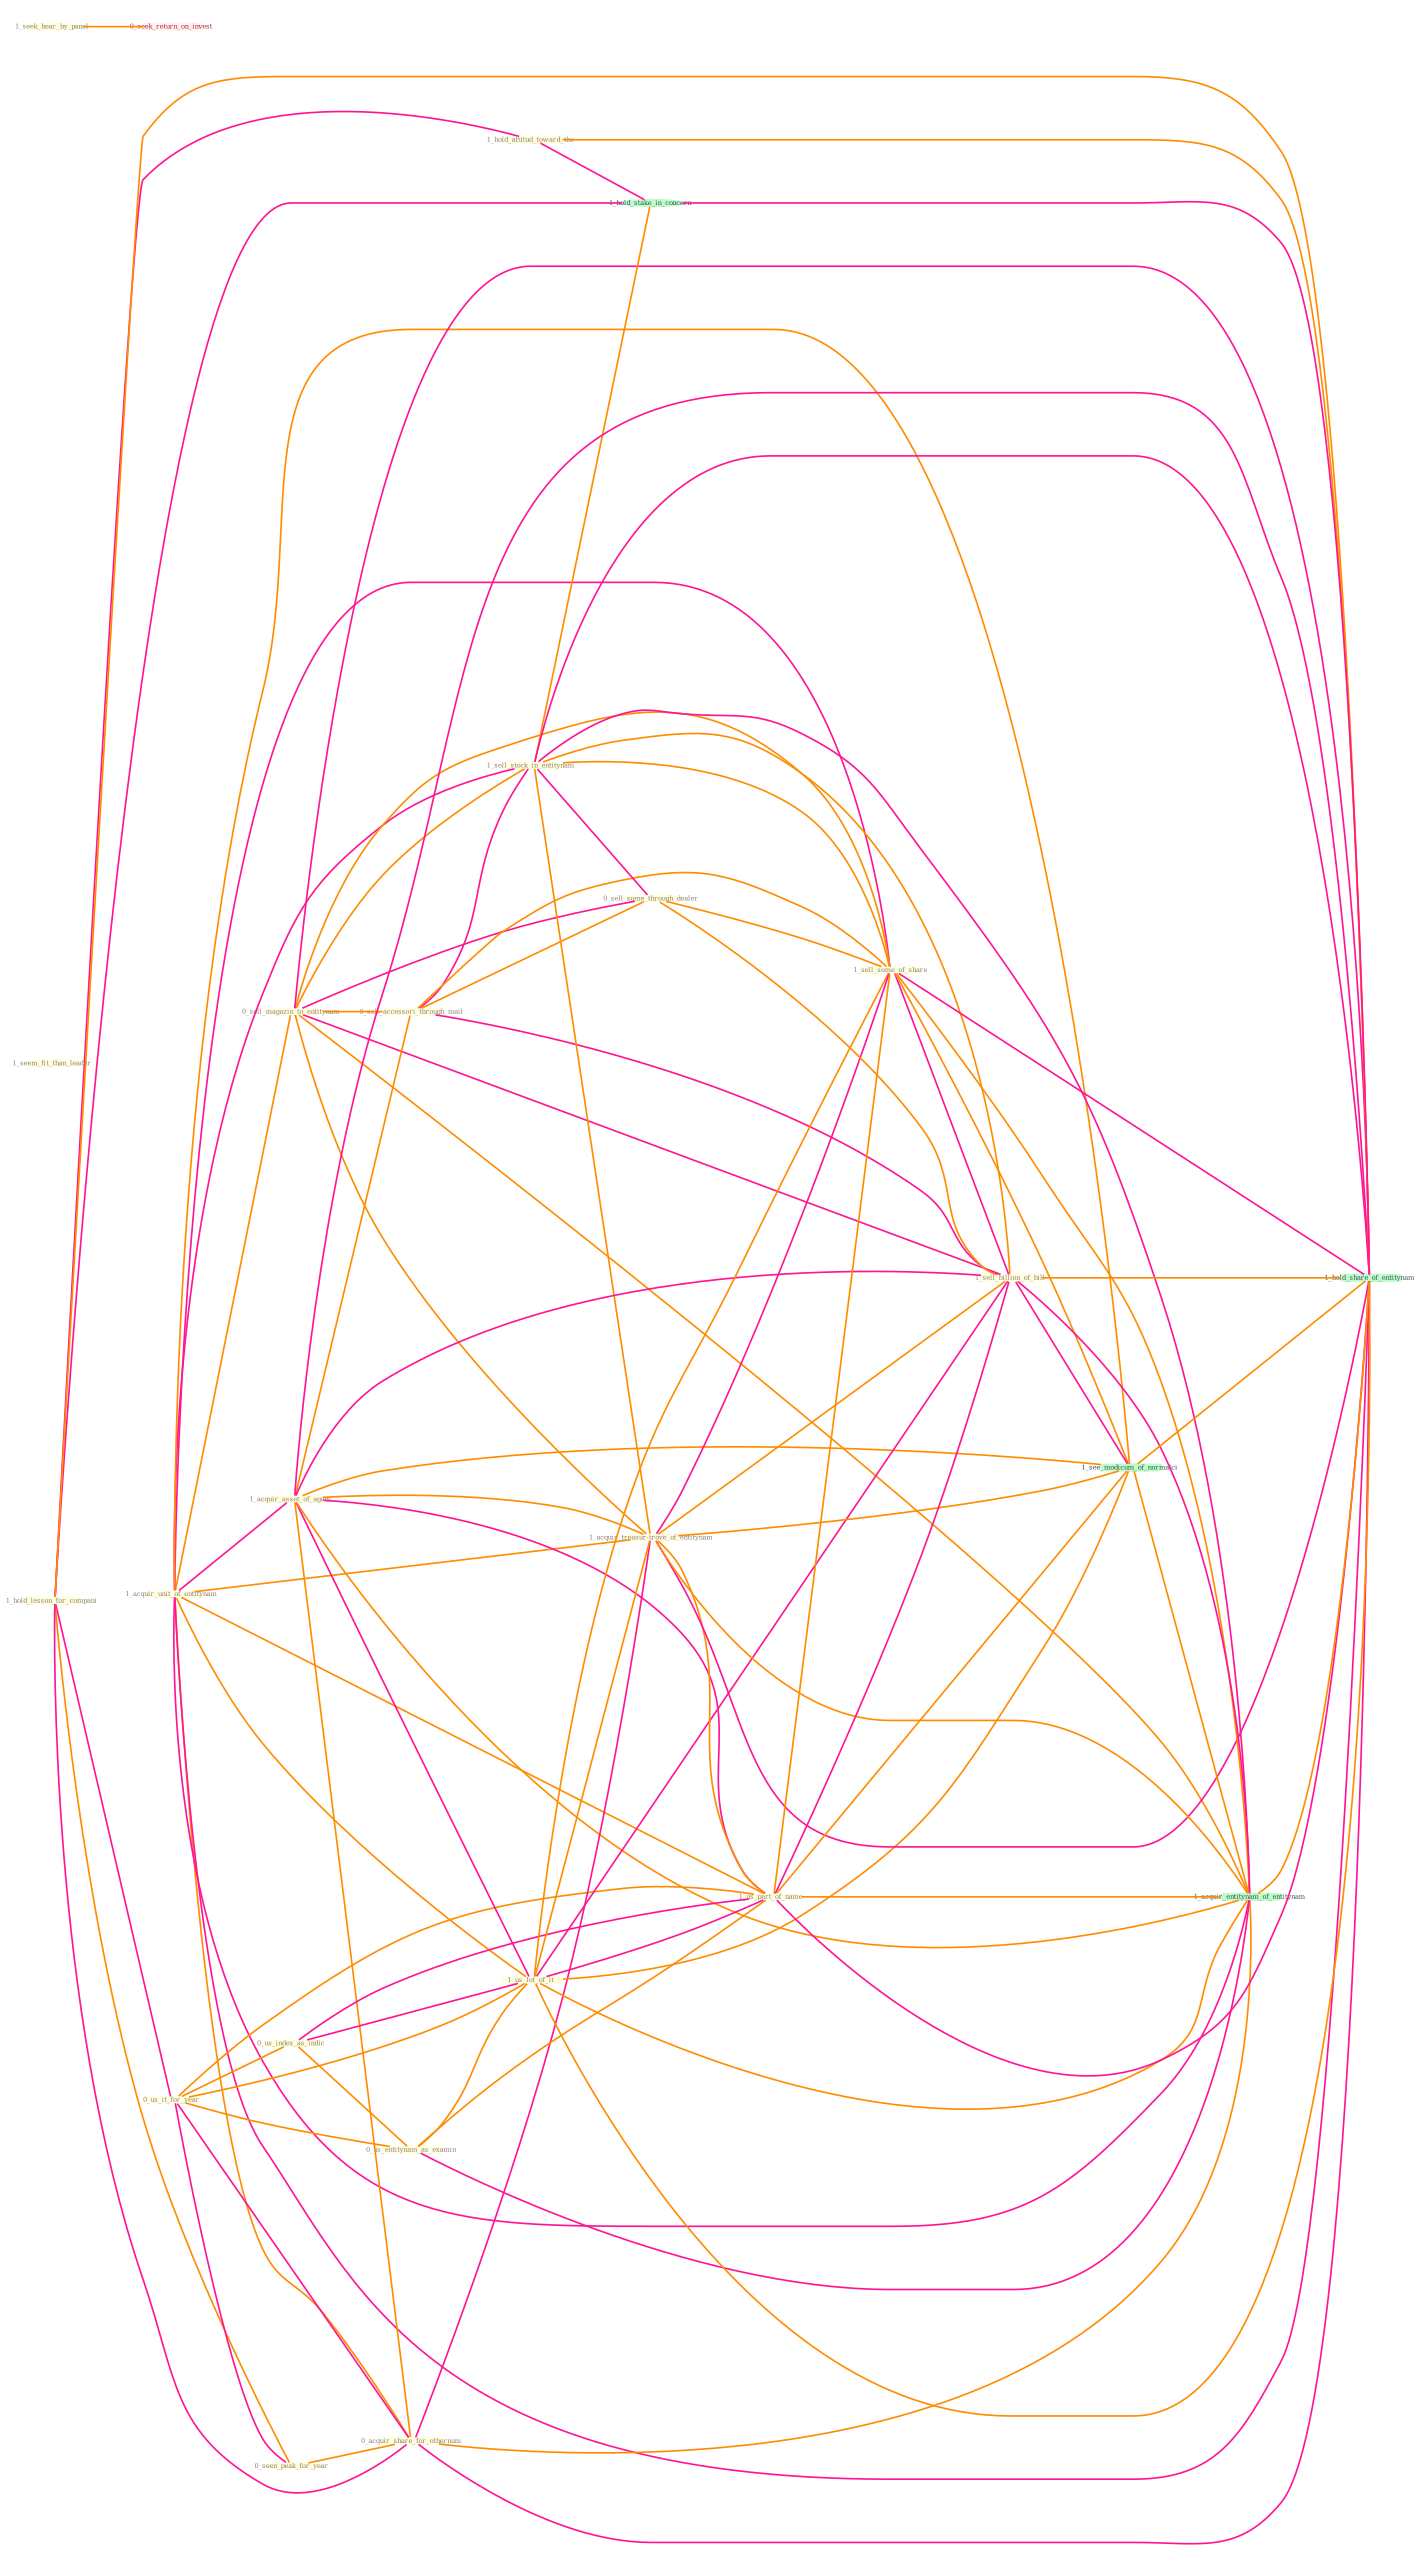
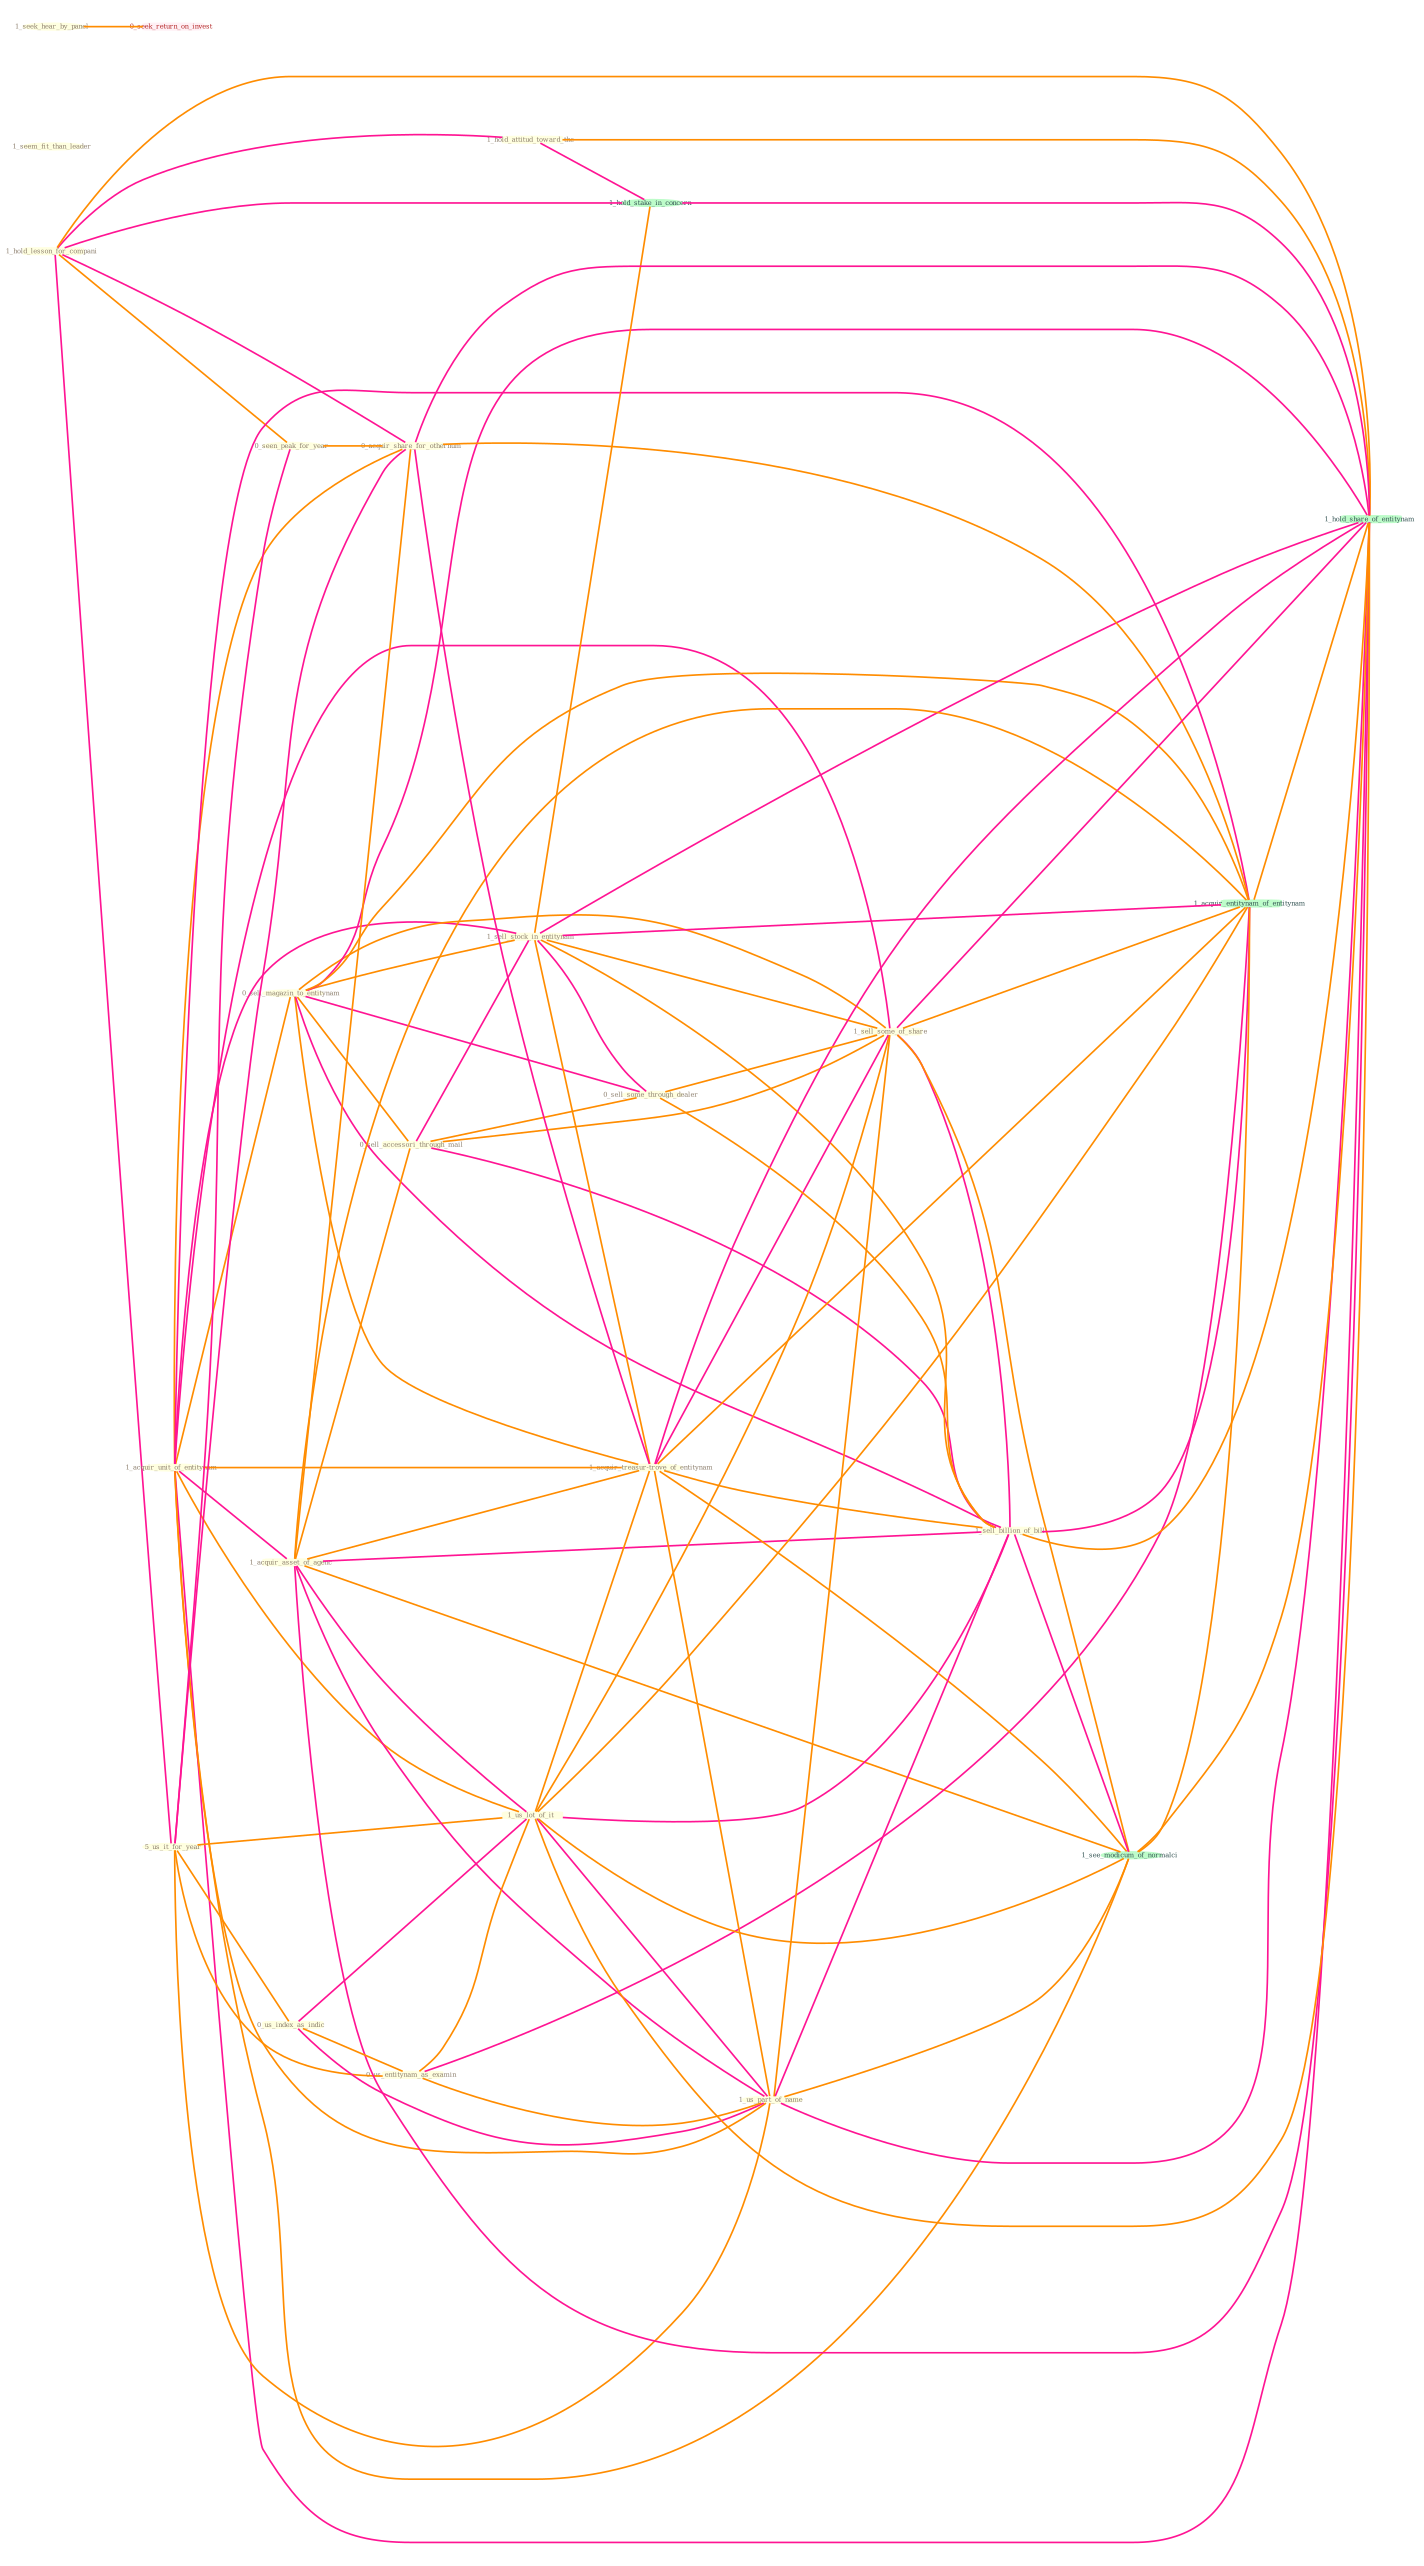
(1131, 1468) -> (1131, 1855)
(1011, 1897) -> none
(173, 2100) -> (173, 1847)
